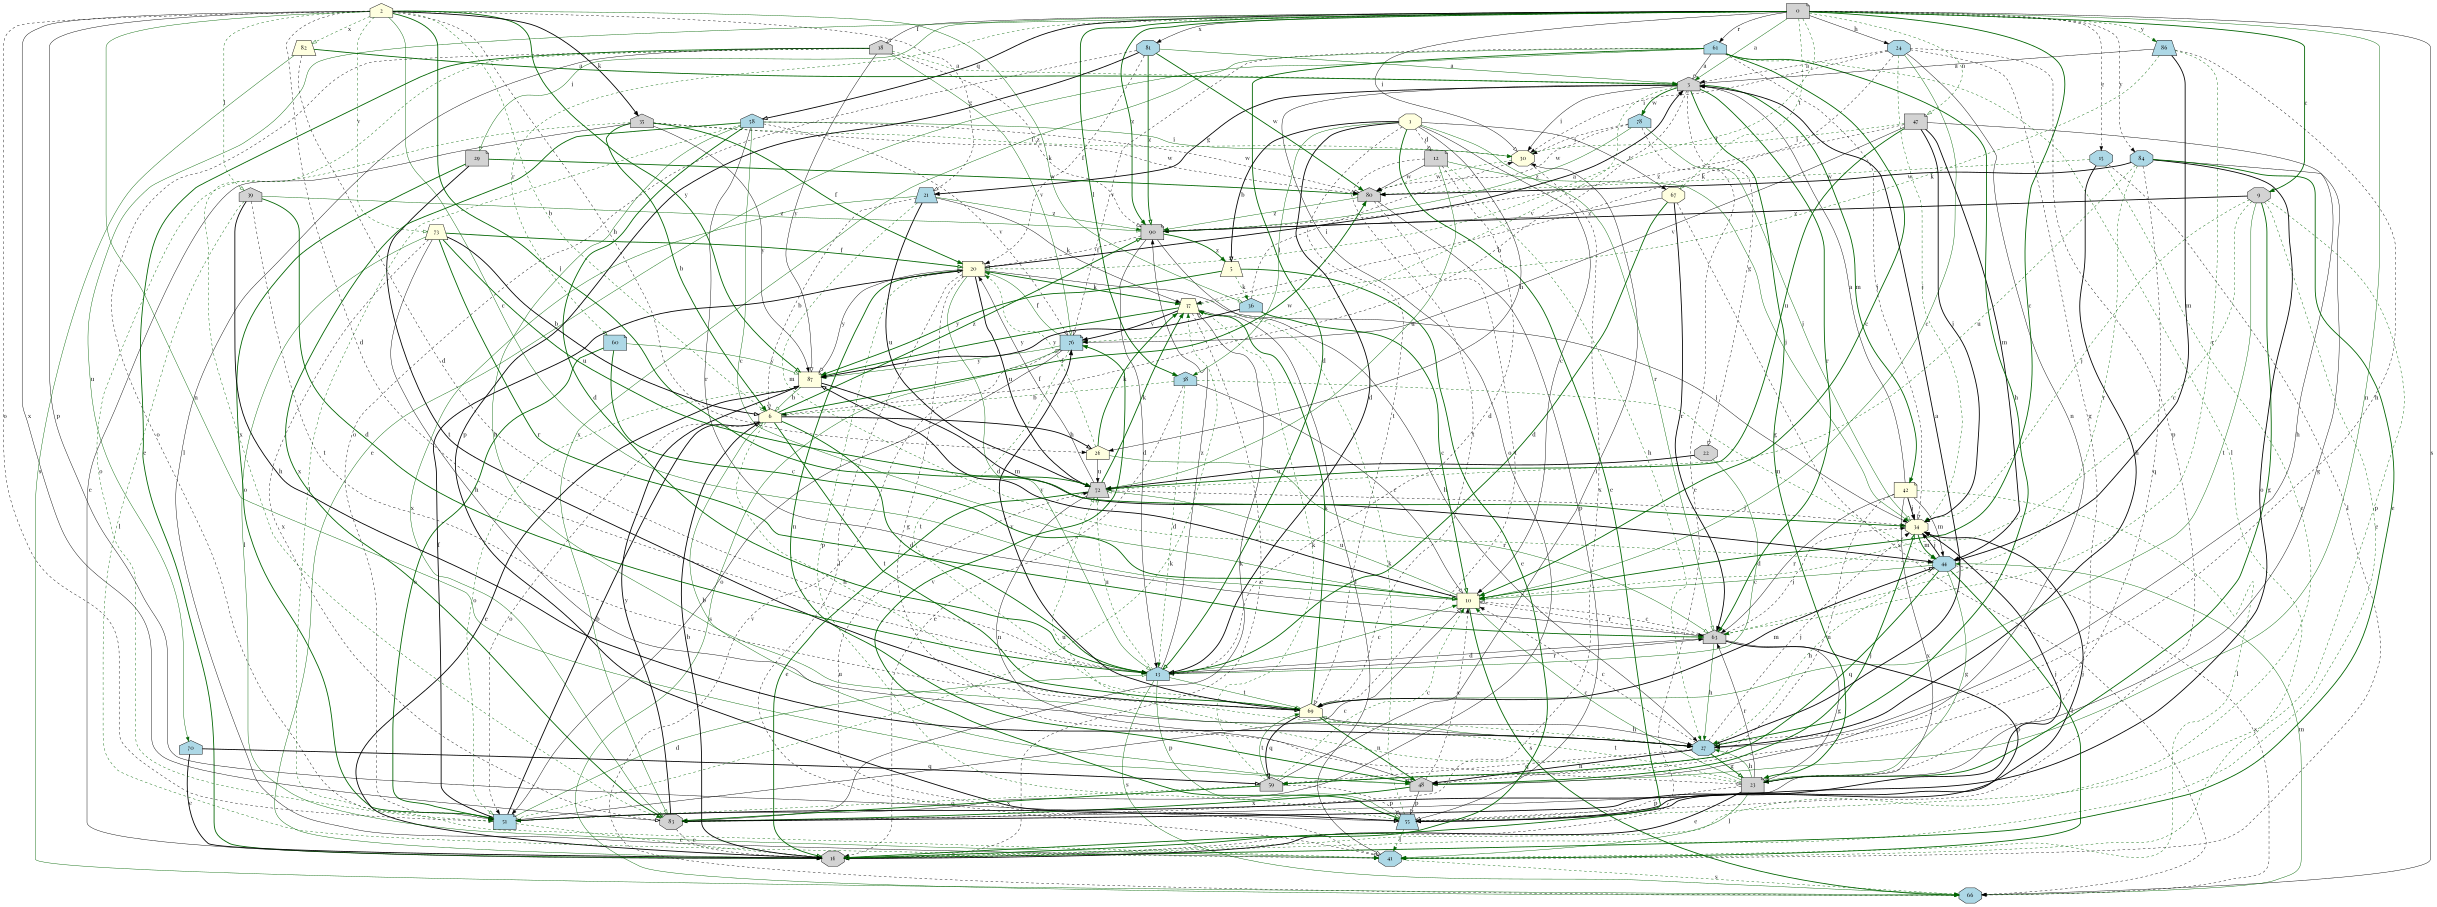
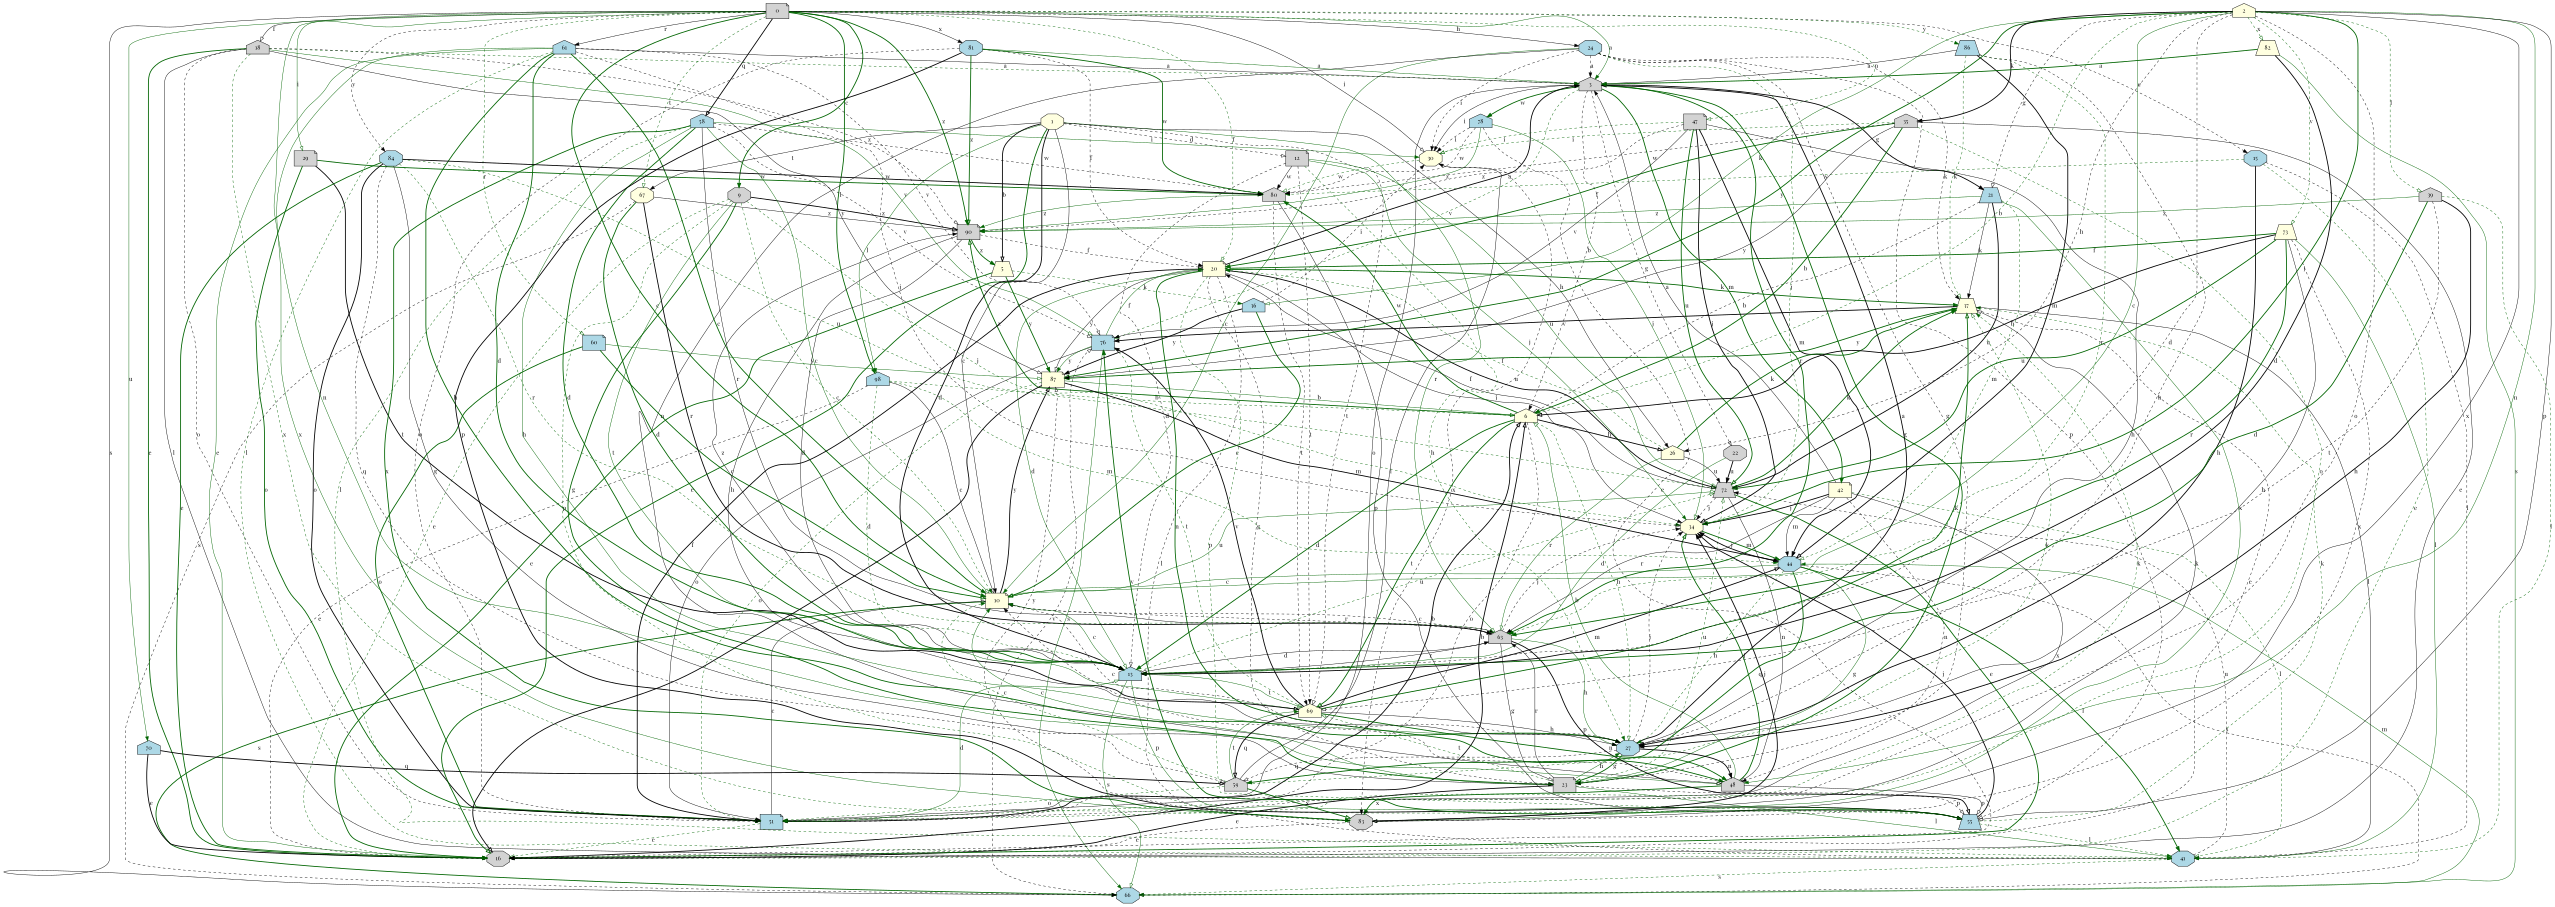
(1185, 380) -> (878, 380)
(608, 500) -> (1907, 589)
(626, 546) -> (1027, 737)
(1342, 790) -> none
(1438, 806) -> (1778, 781)
